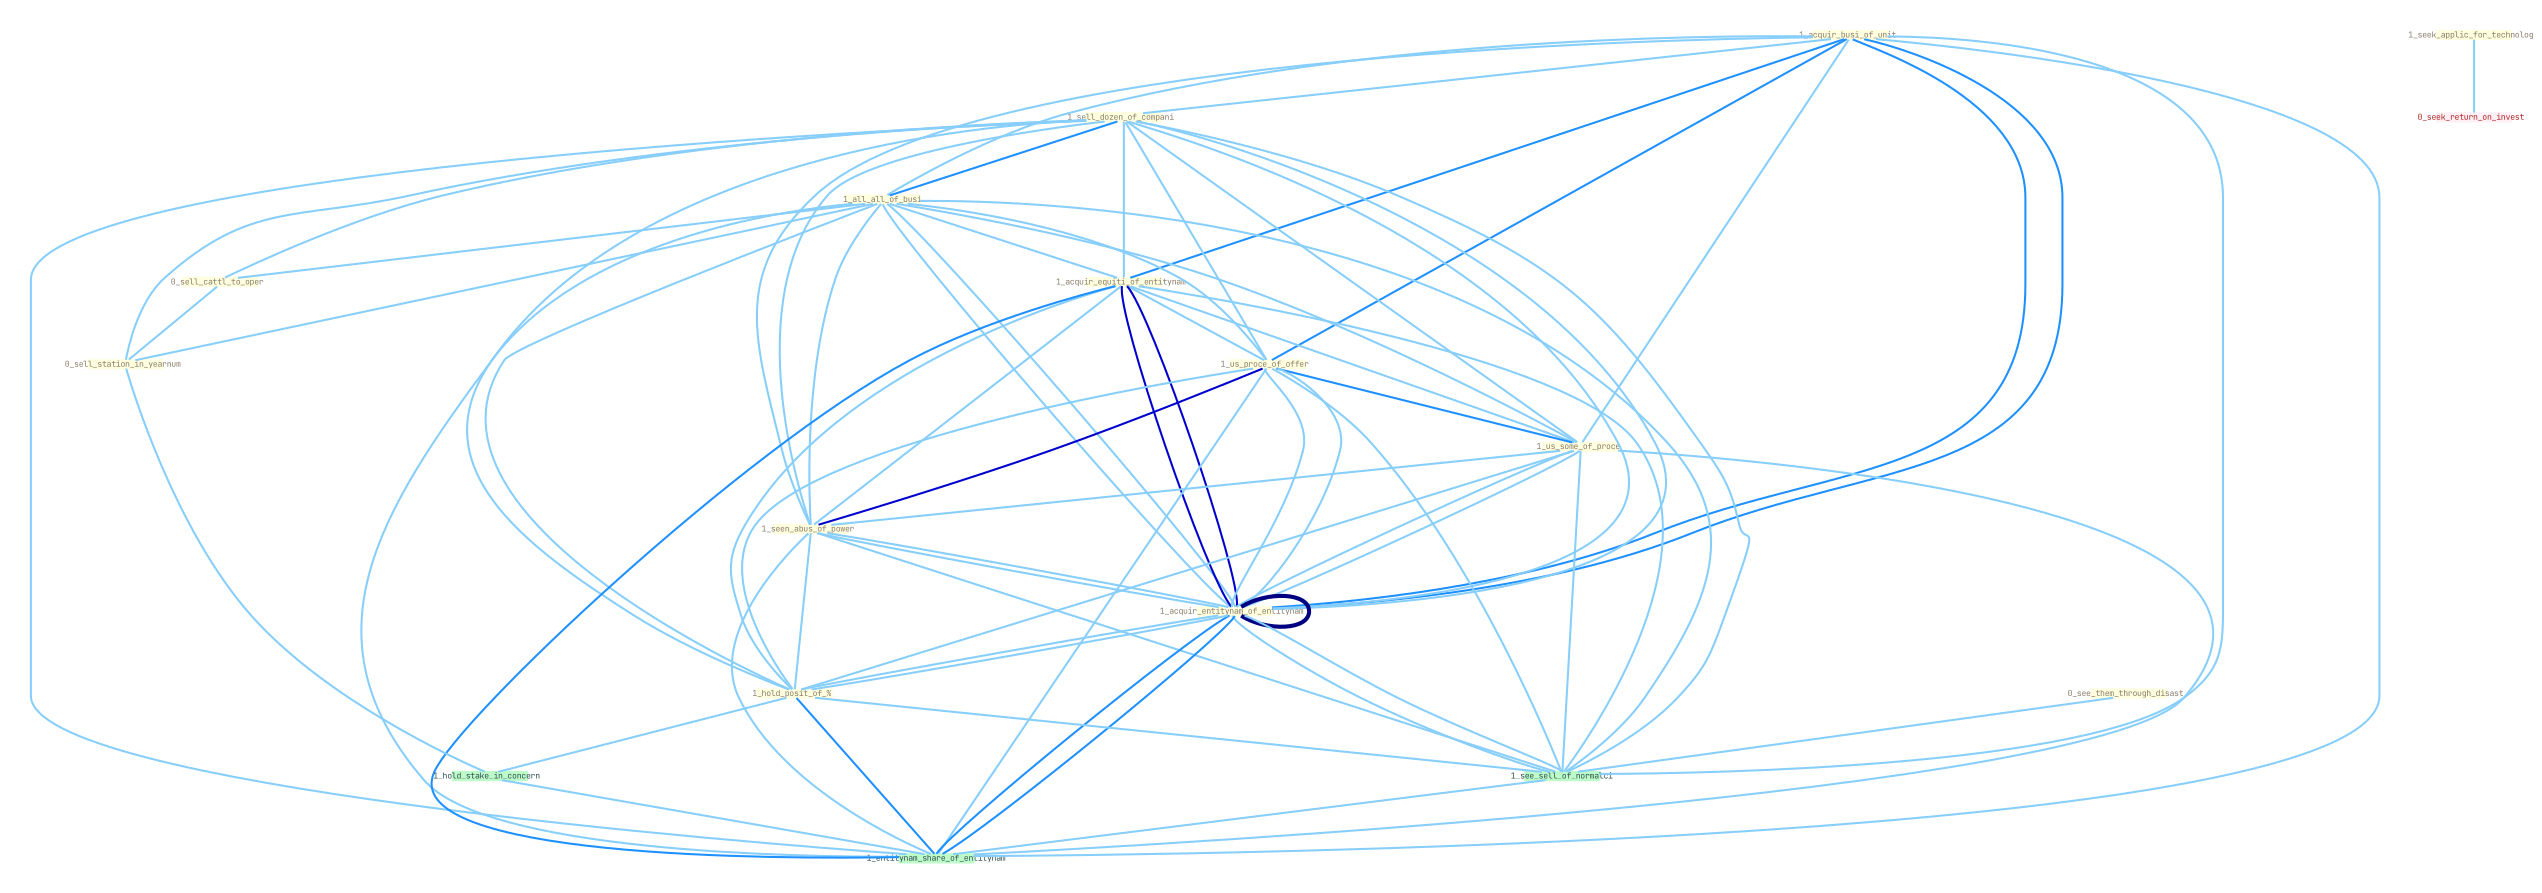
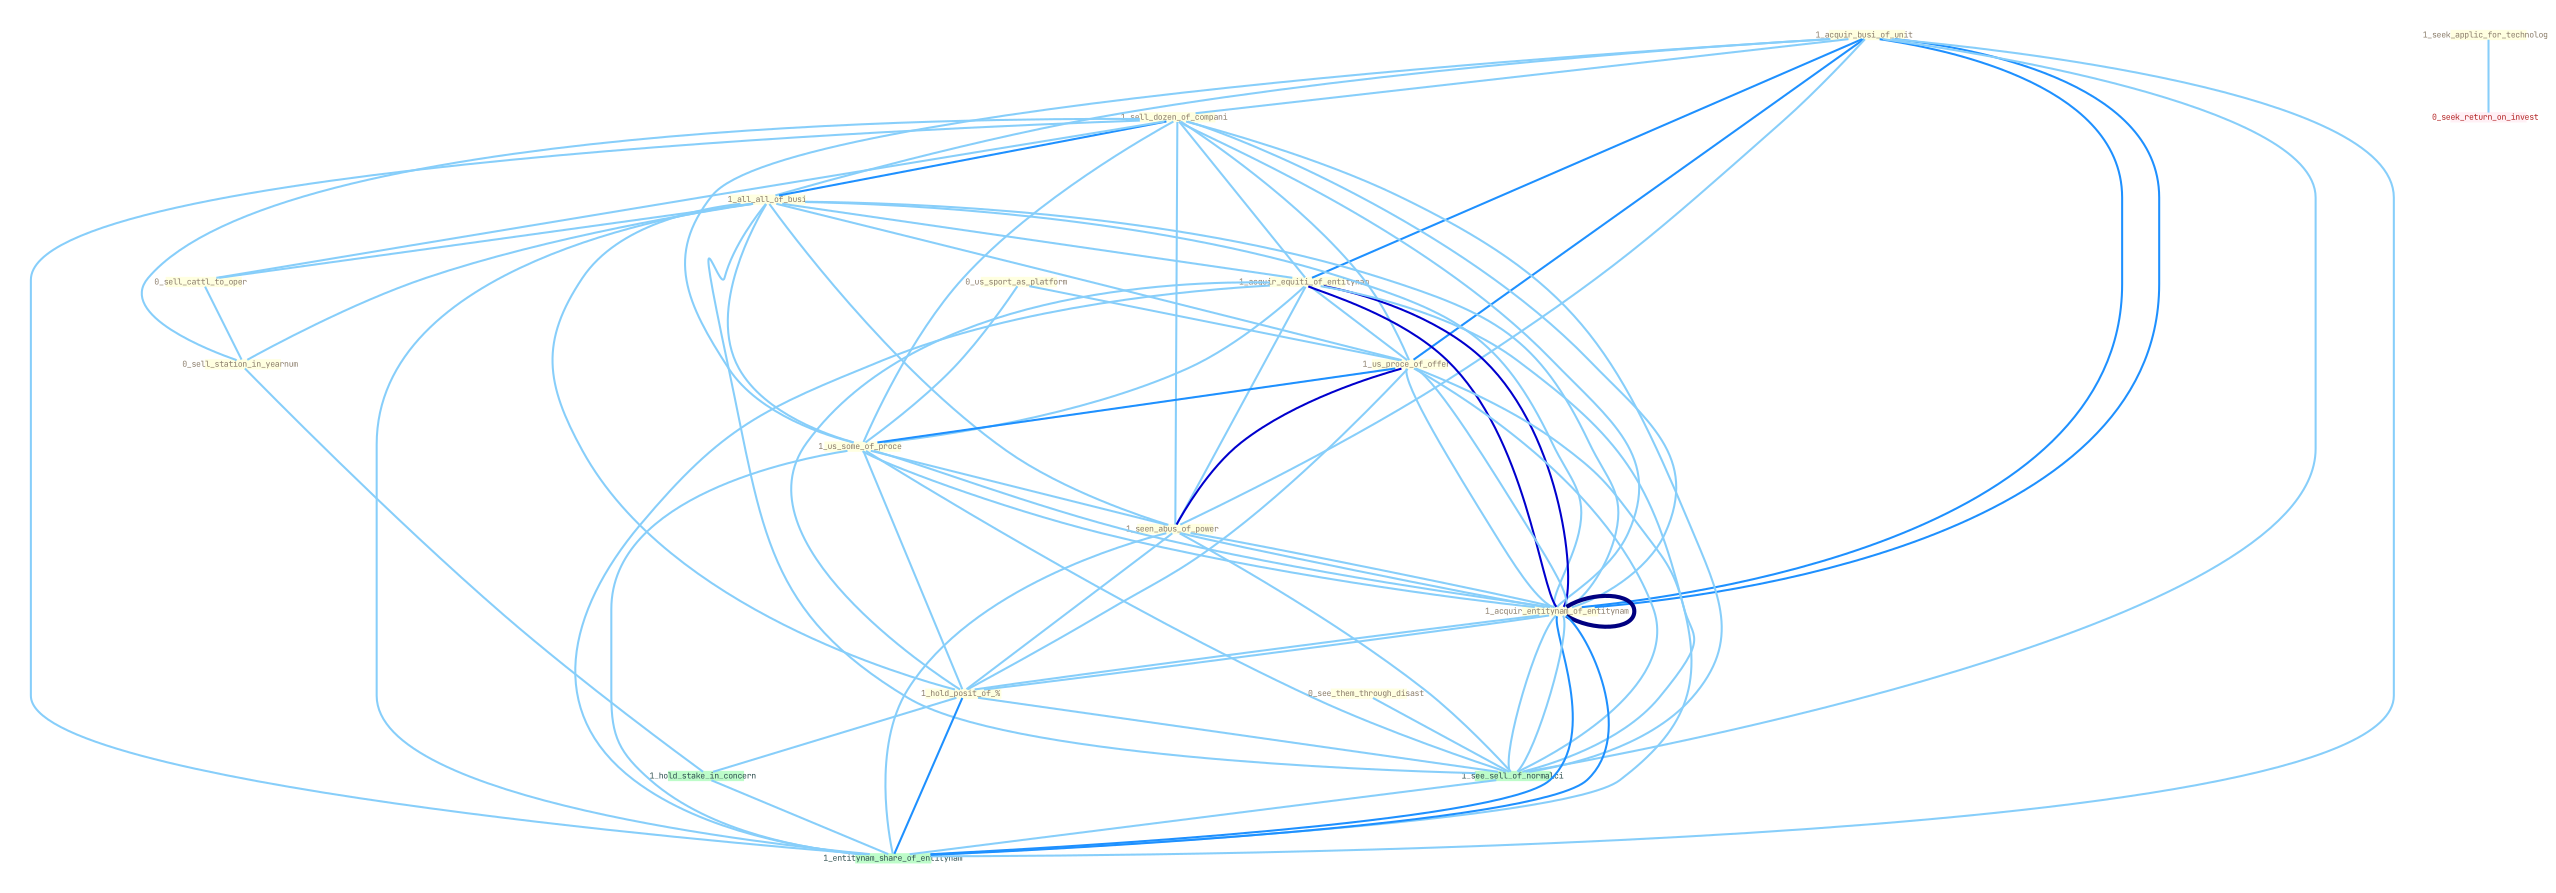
none -> (1019, 282)
(469, 423) -> none
(552, 641) -> (695, 466)
